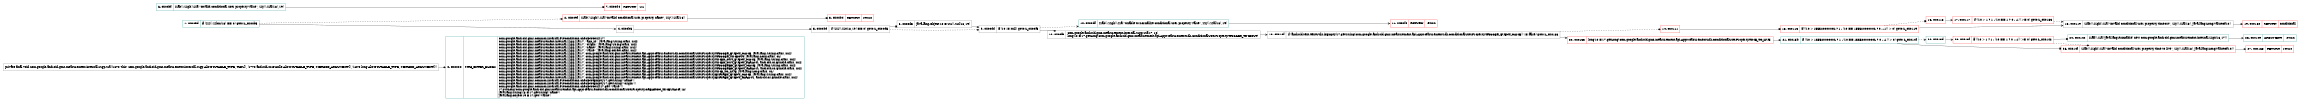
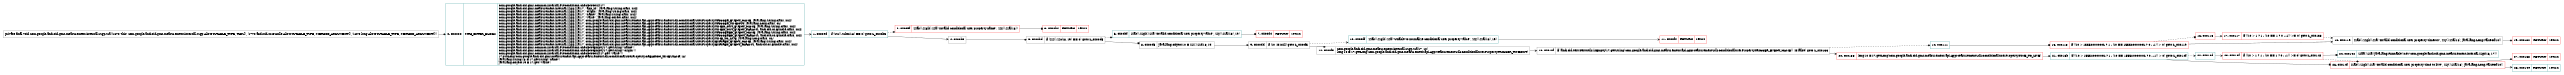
(642, 7) -> (1296, 34)
(2288, 24) -> (2554, 40)
(1670, 29) -> (1940, 45)
(933, 30) -> (1107, 38)
none -> (807, 34)
(2235, 38) -> (2508, 67)
(2273, 38) -> (2540, 68)
